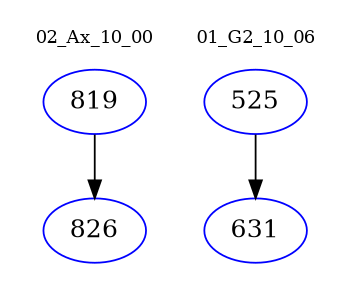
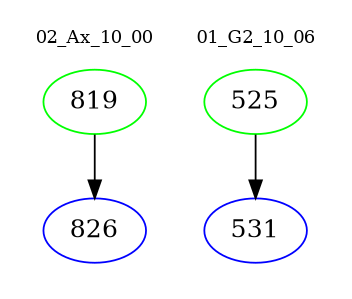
(95, 102) -> (95, 102)
(256, 102) -> (256, 102)
(256, 231) -> (256, 231)
